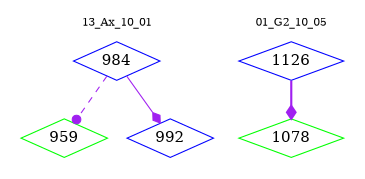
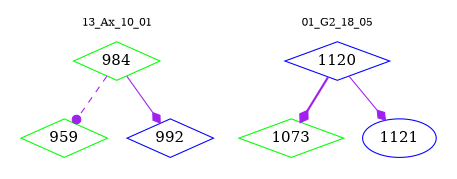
(291, 23) -> (337, 23)
(117, 61) -> (117, 61)
(291, 61) -> (337, 61)
(291, 138) -> (291, 138)
none -> (399, 138)
